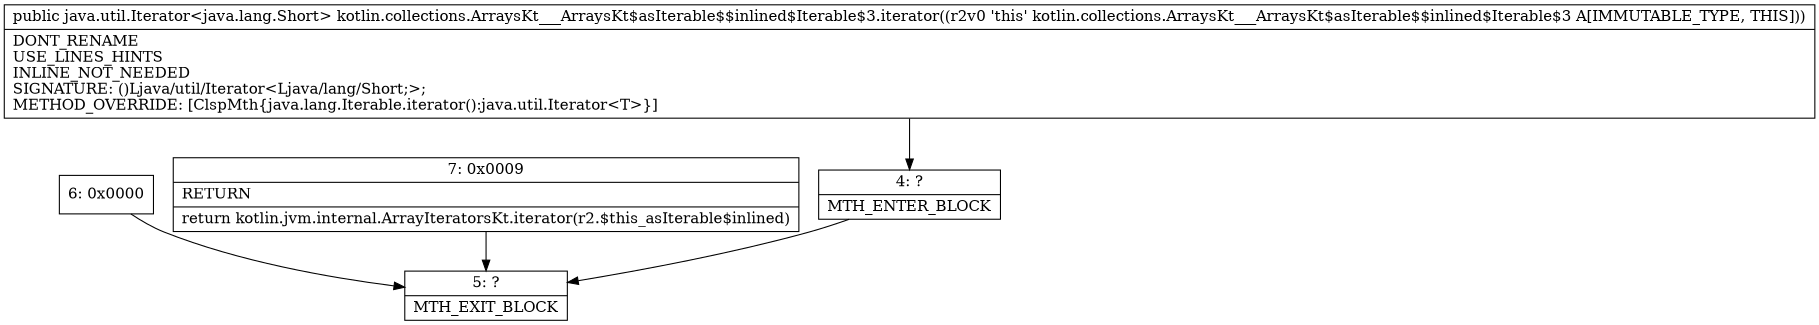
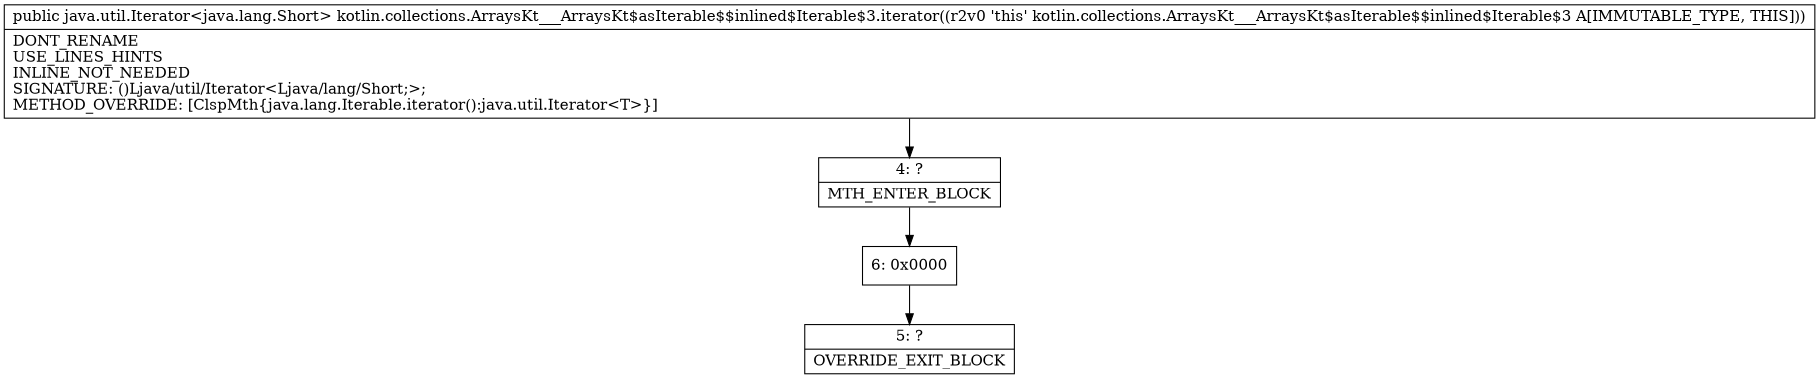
(486, 195) -> none
(715, 255) -> (910, 221)
(486, 307) -> (910, 361)
